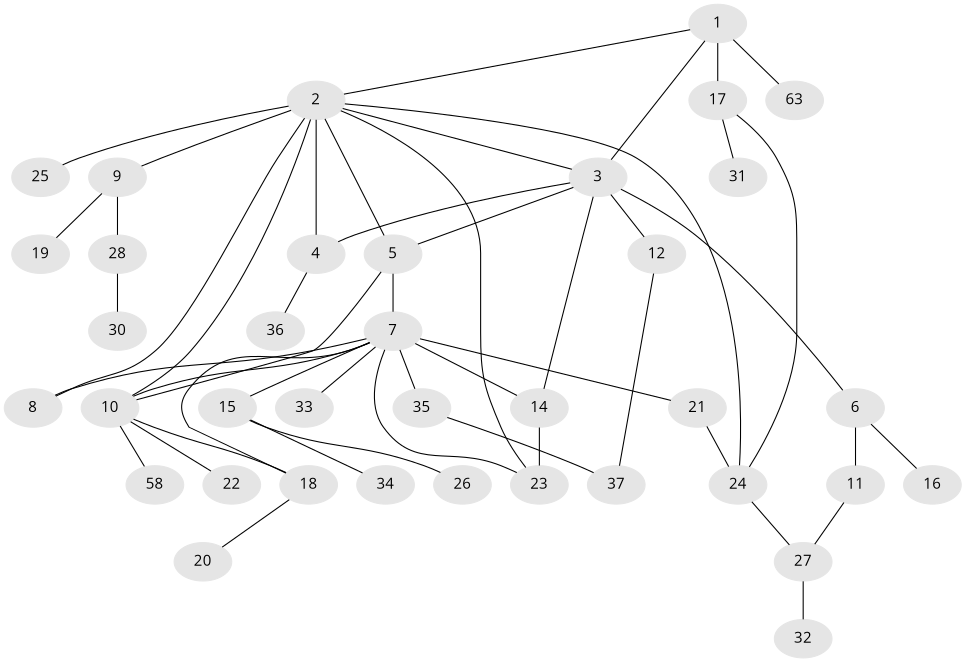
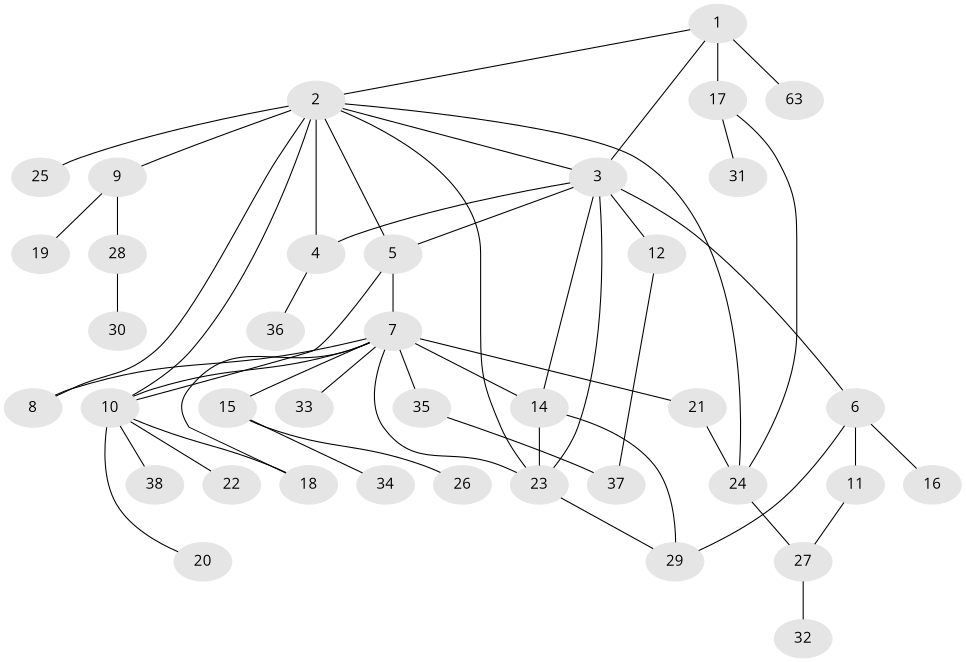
none -> (597, 337)
(155, 485) -> (155, 485)
(256, 523) -> (117, 504)
none -> (675, 562)
